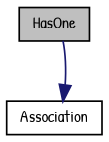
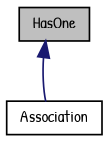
(65, 63) -> (43, 80)
